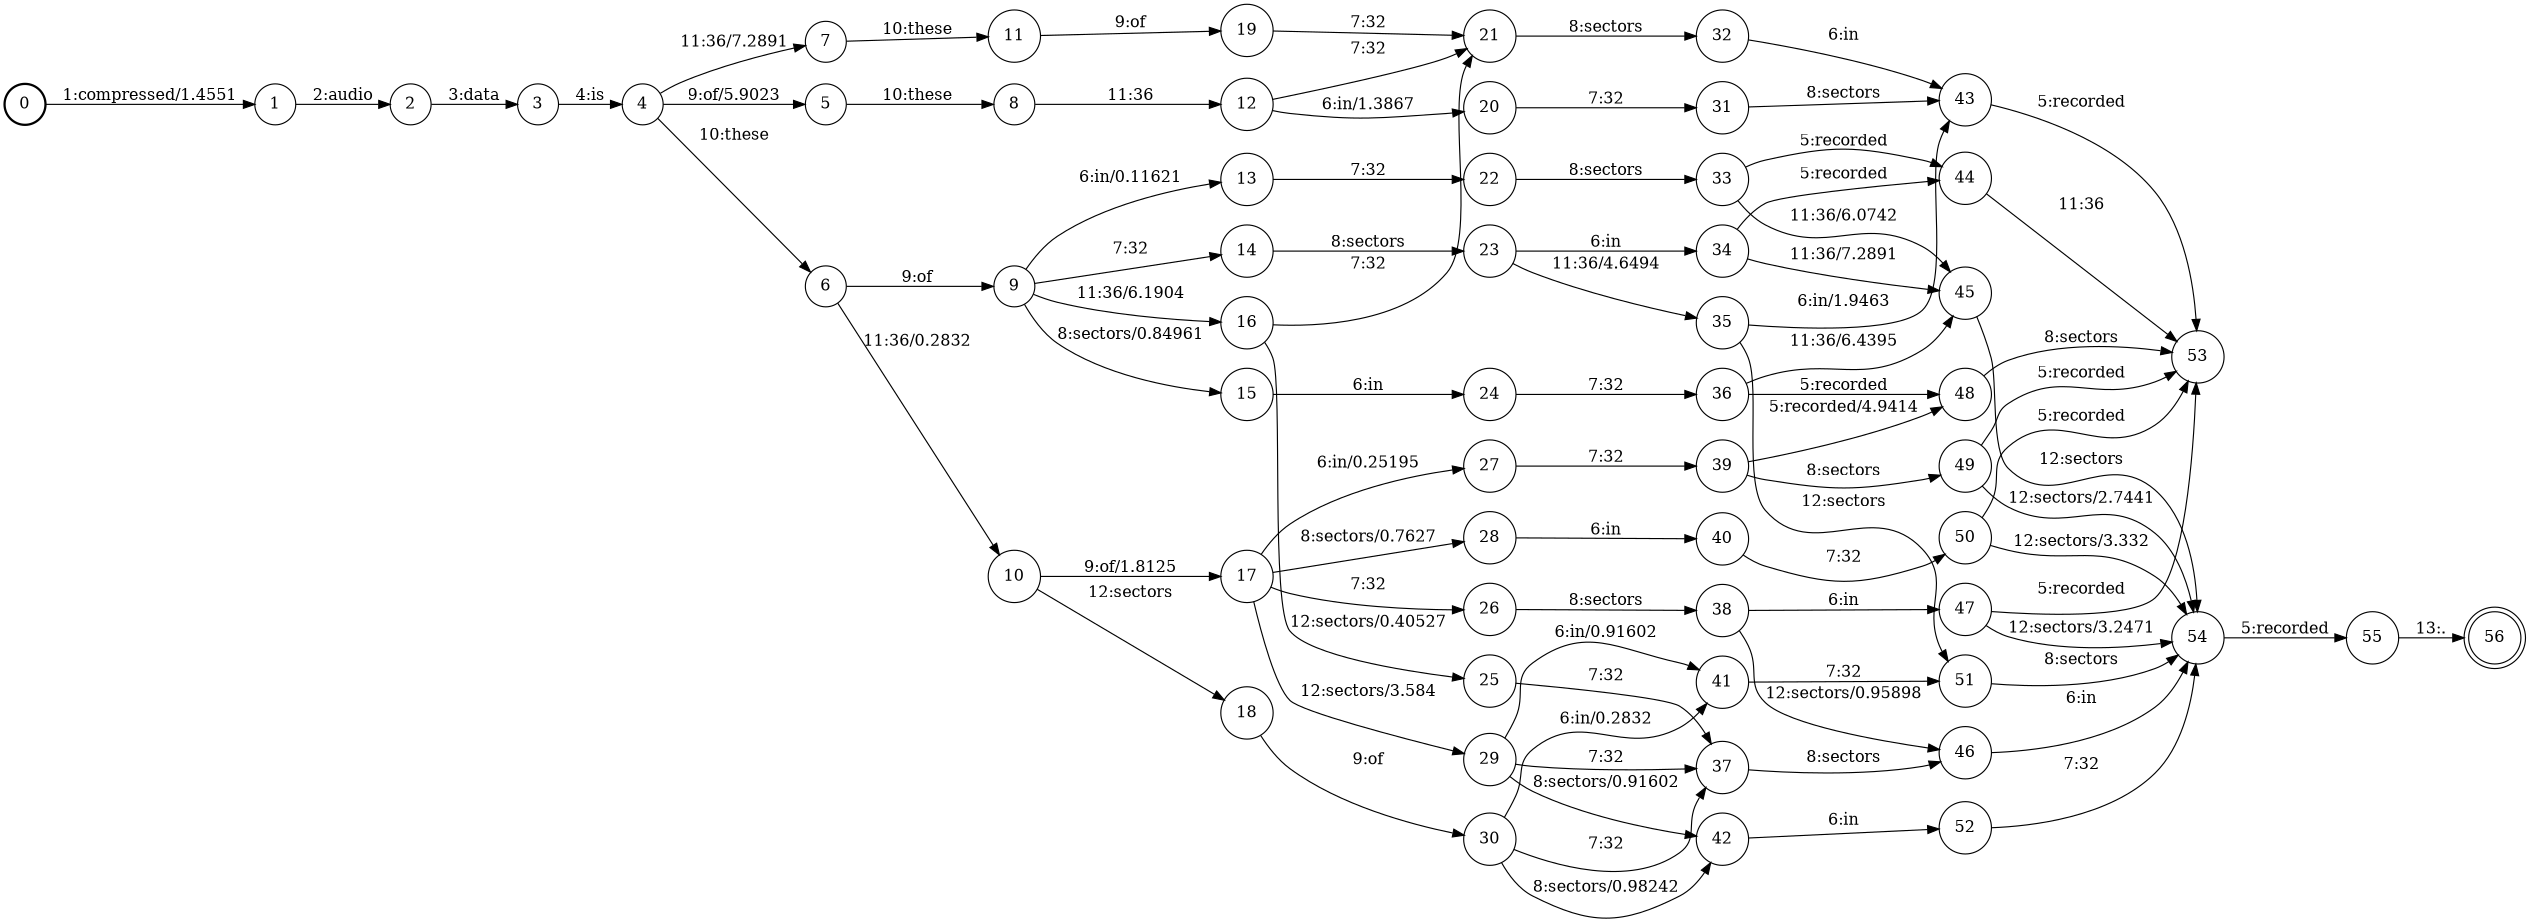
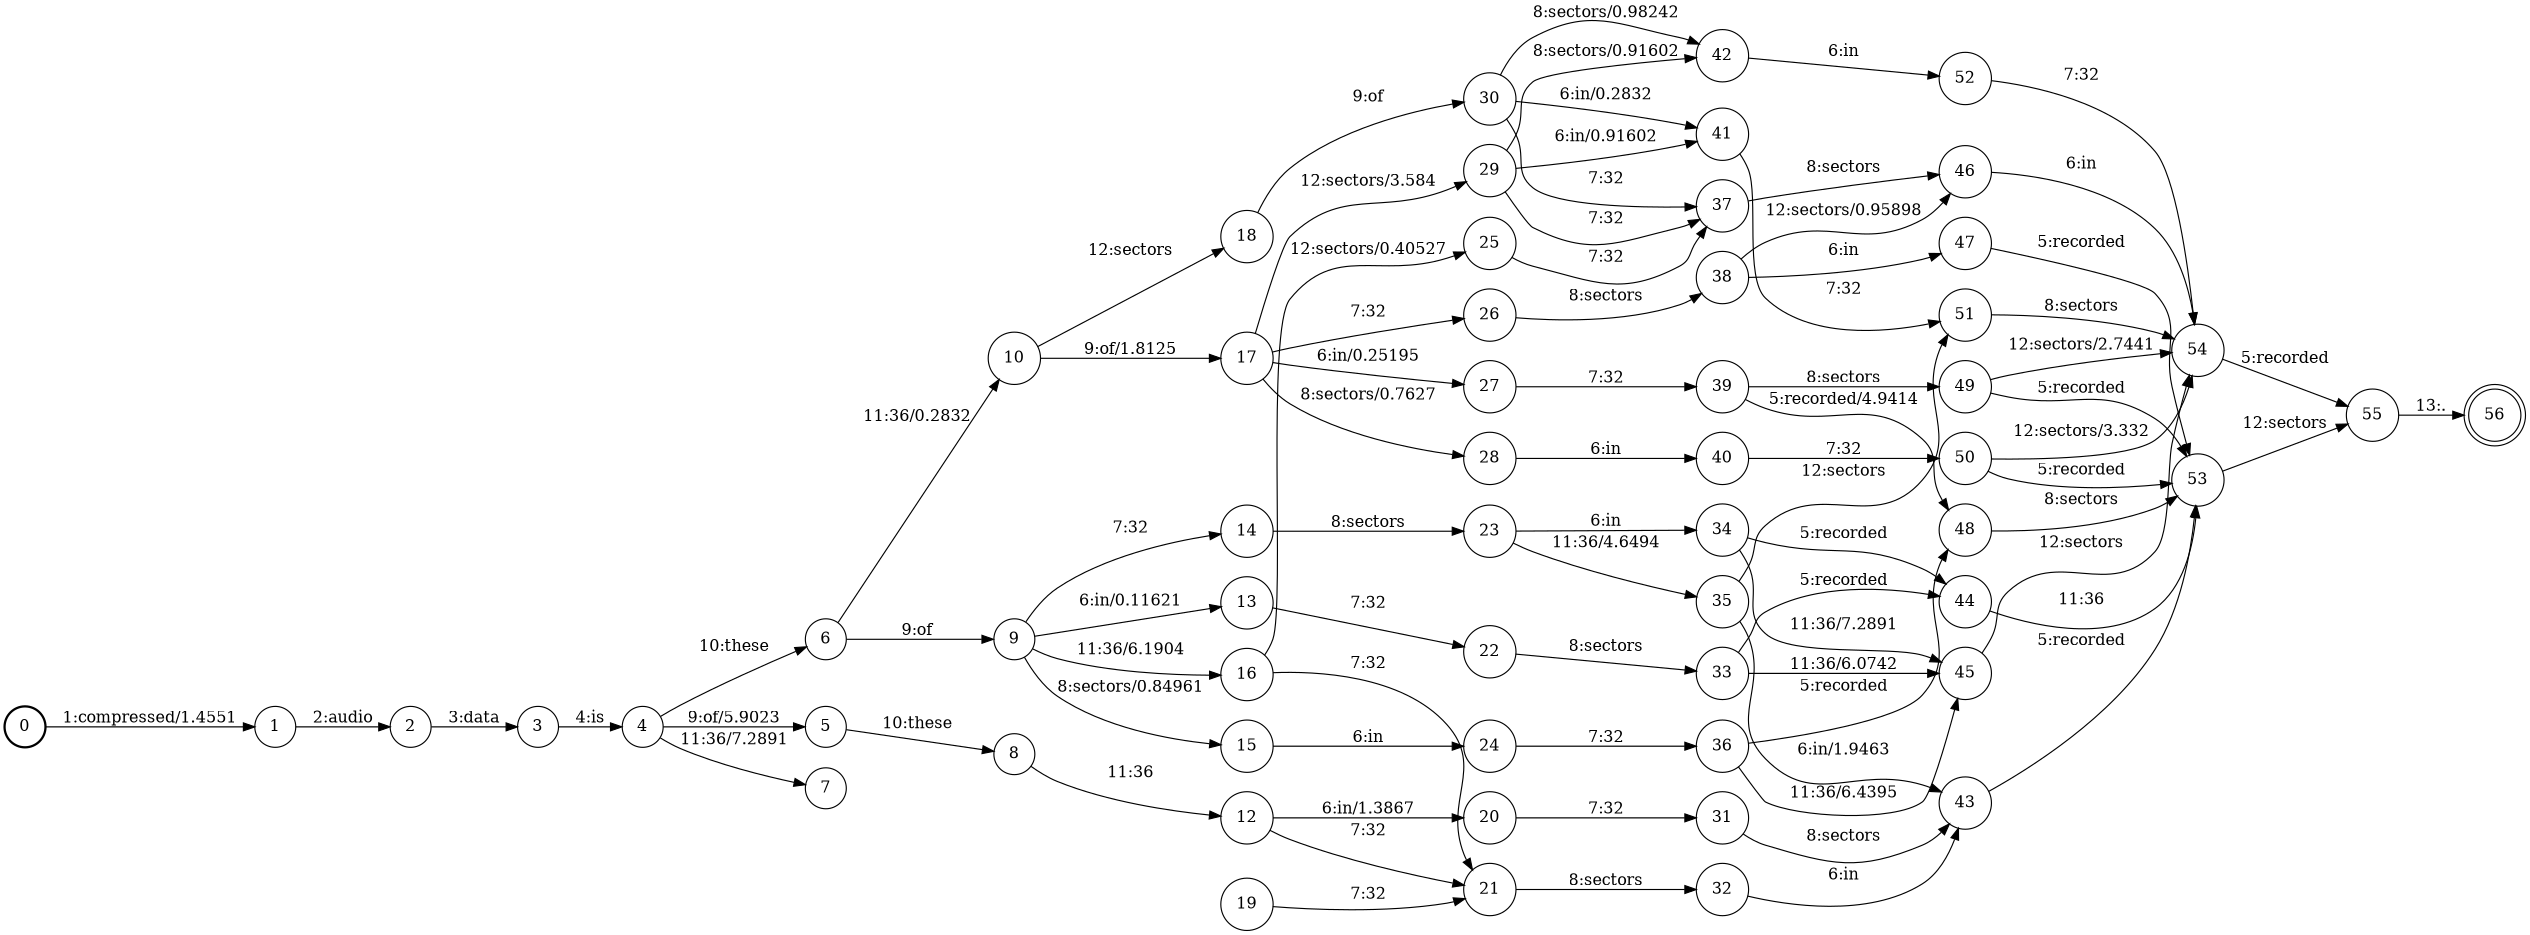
(1014, 36) -> none
none -> (2280, 450)
(2072, 647) -> none
